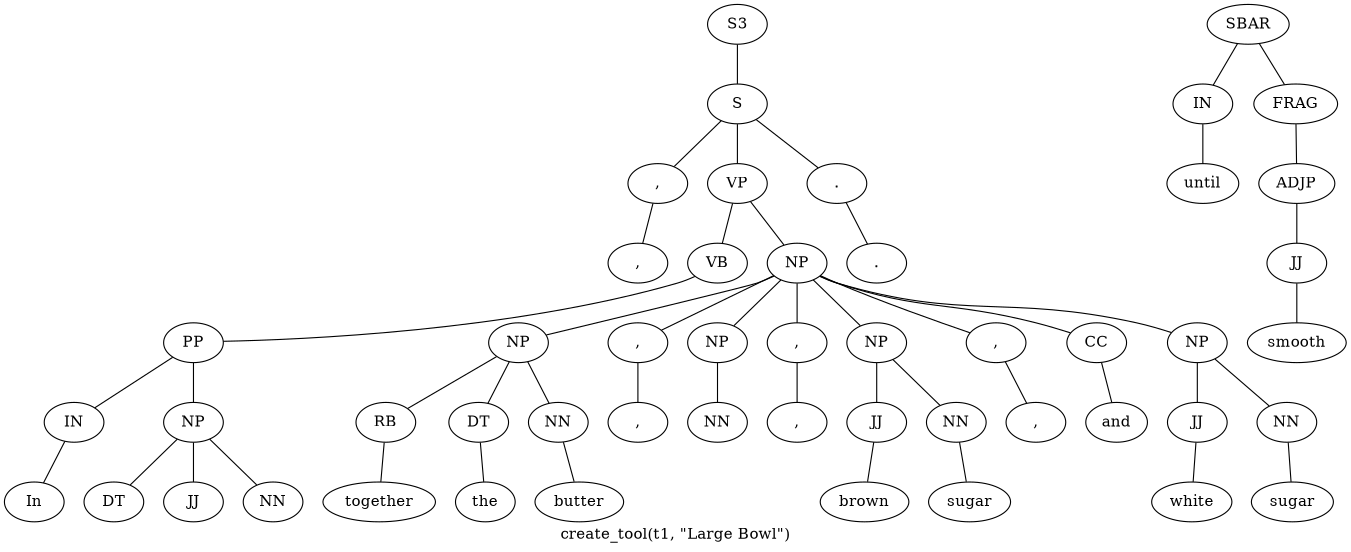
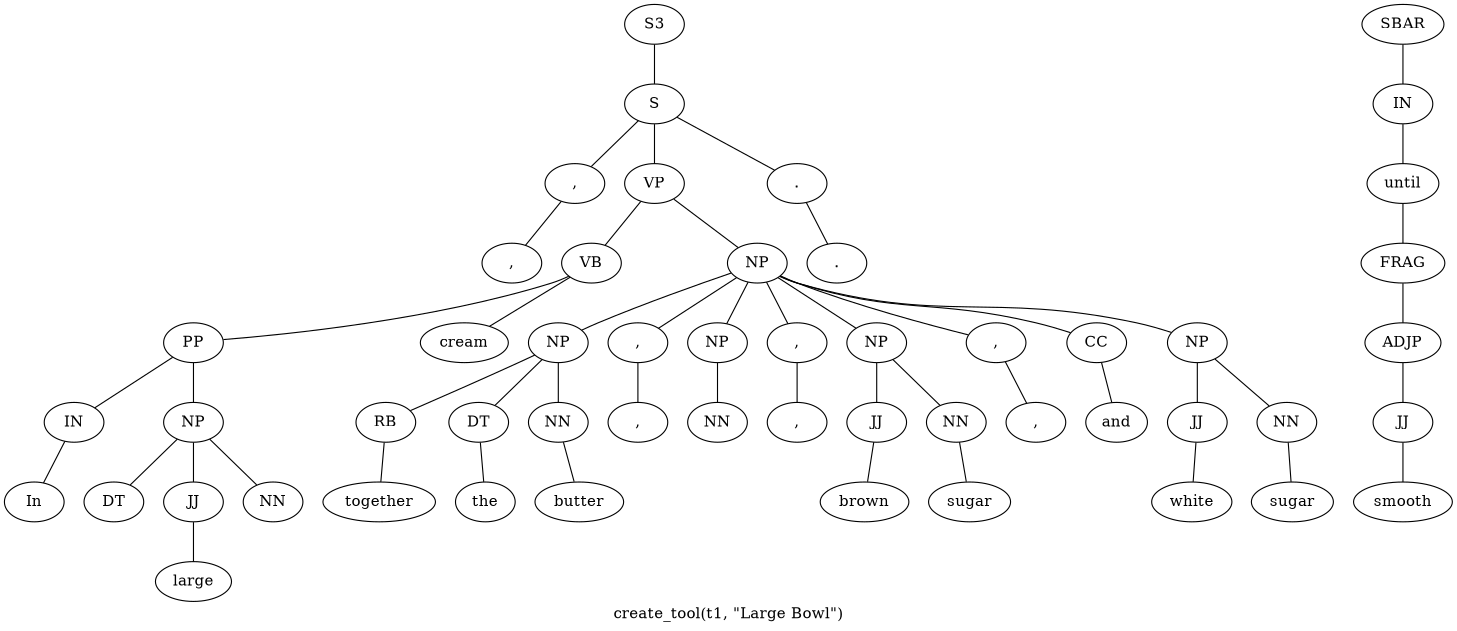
(1272, 64) -> (1403, 223)
none -> (464, 343)
none -> (193, 582)
